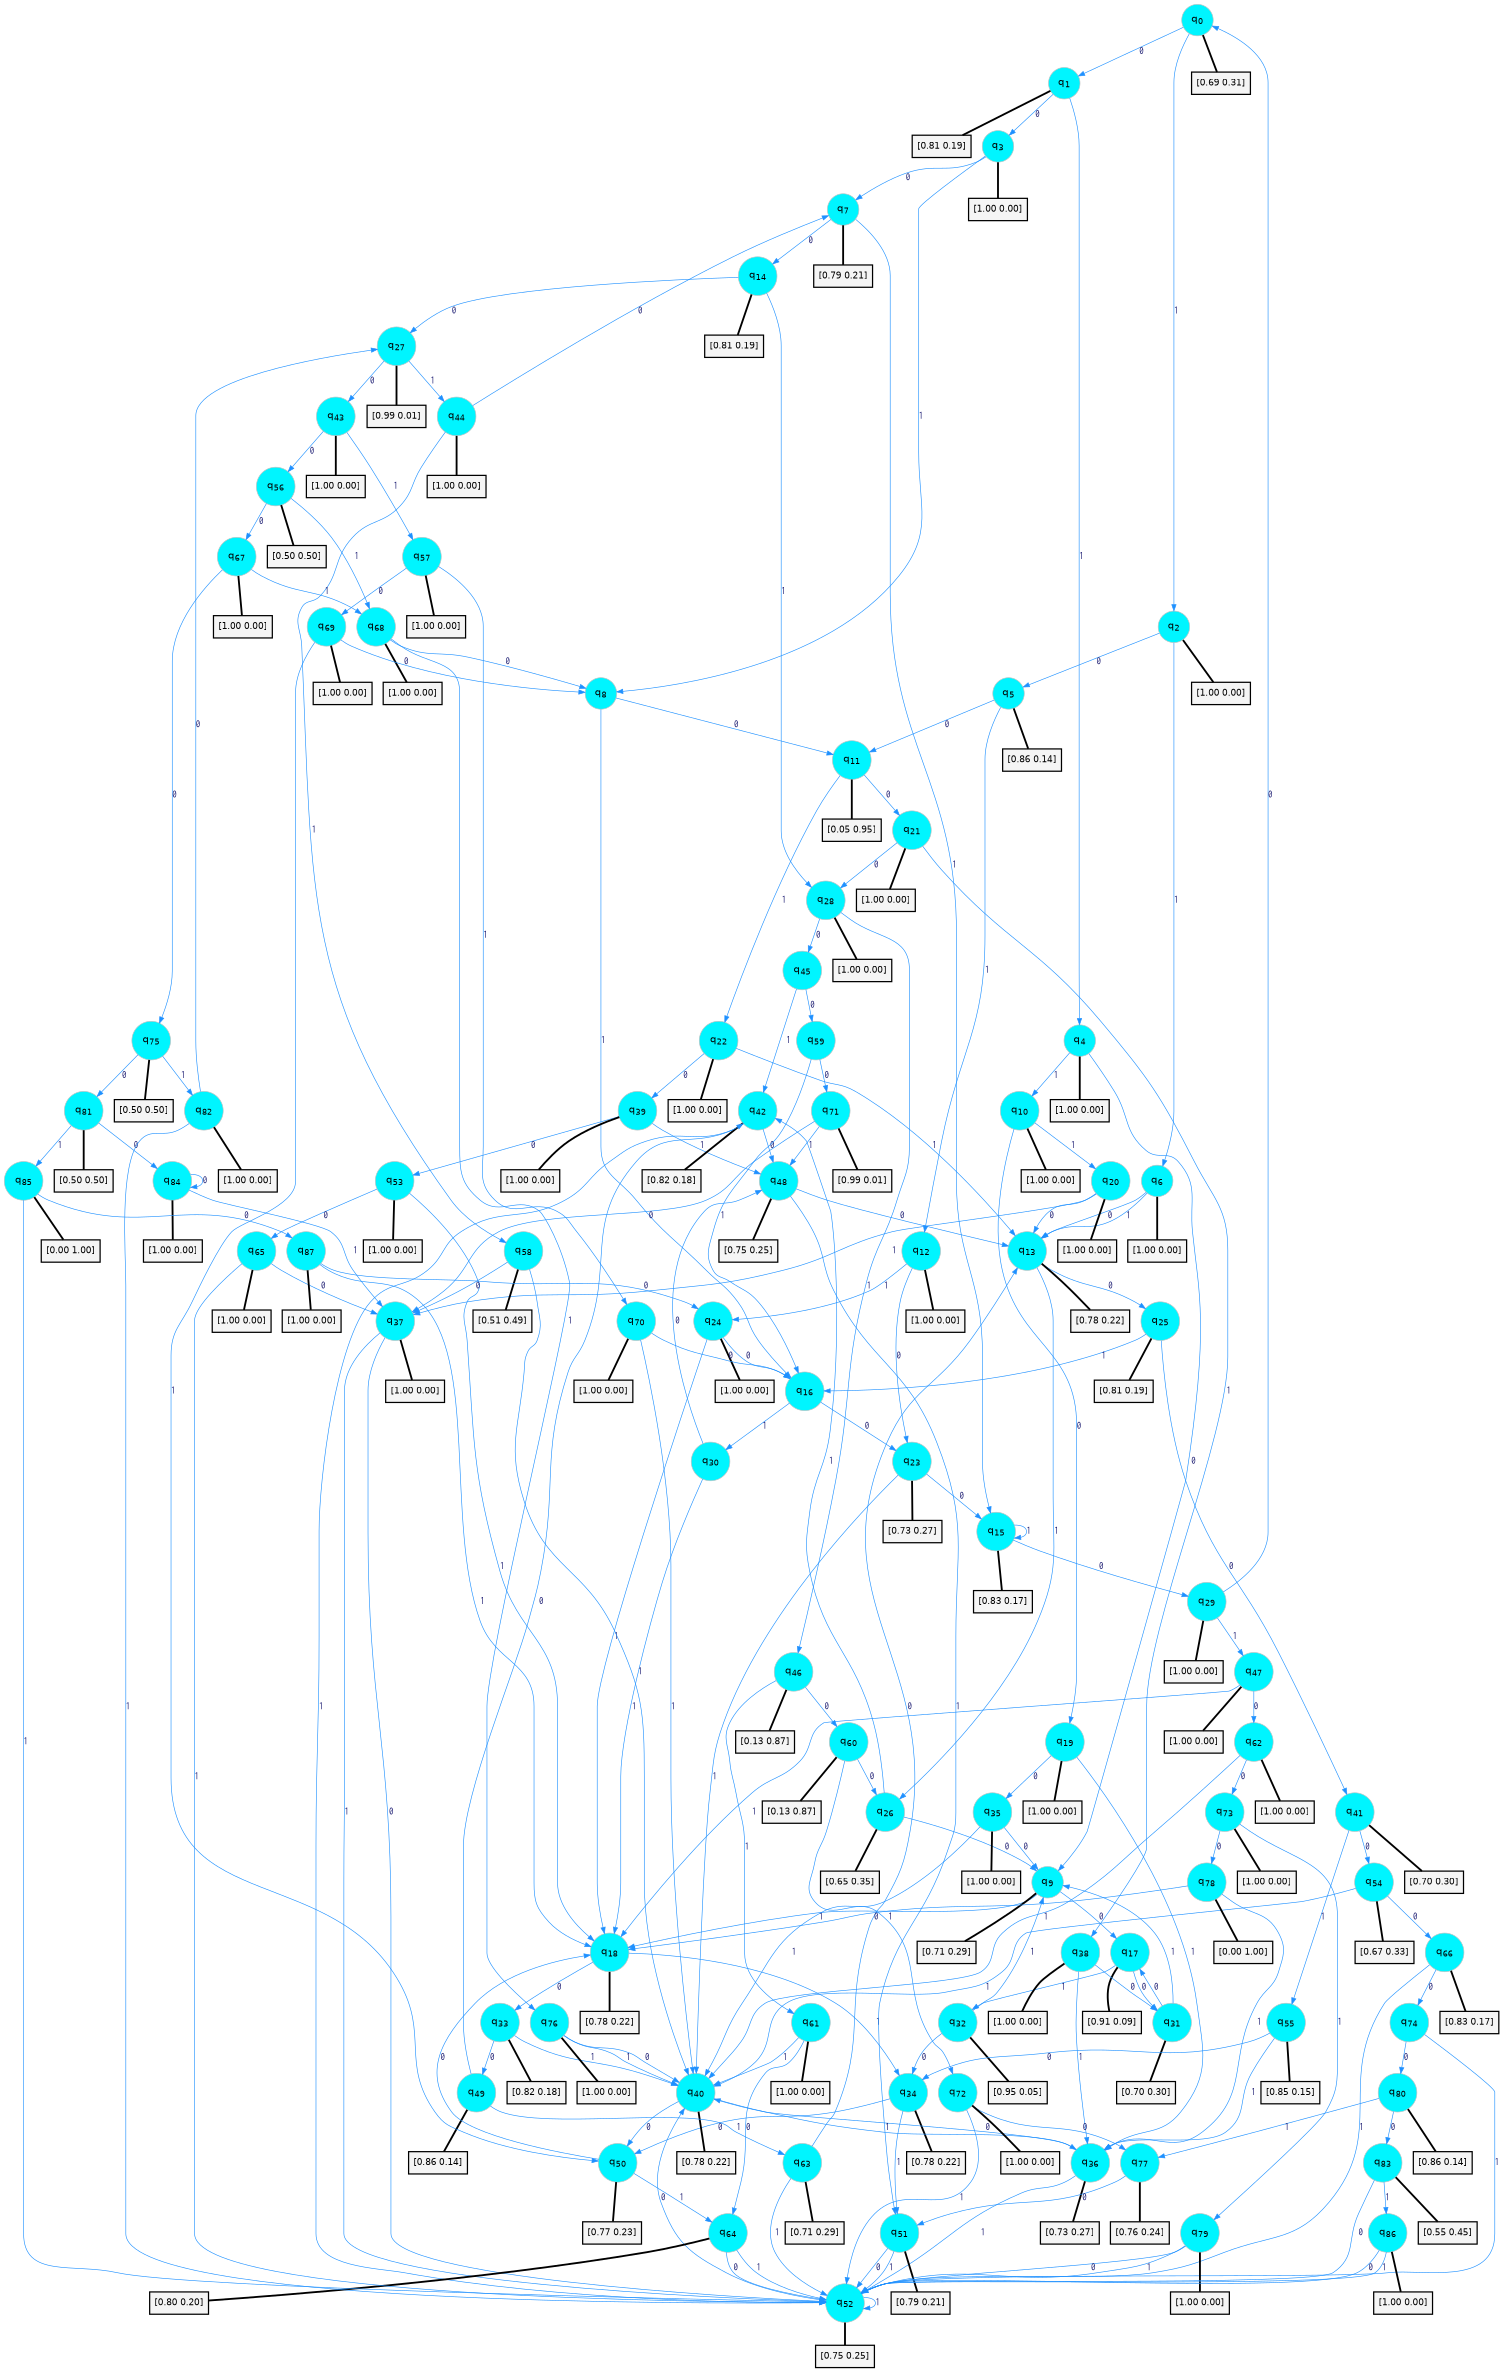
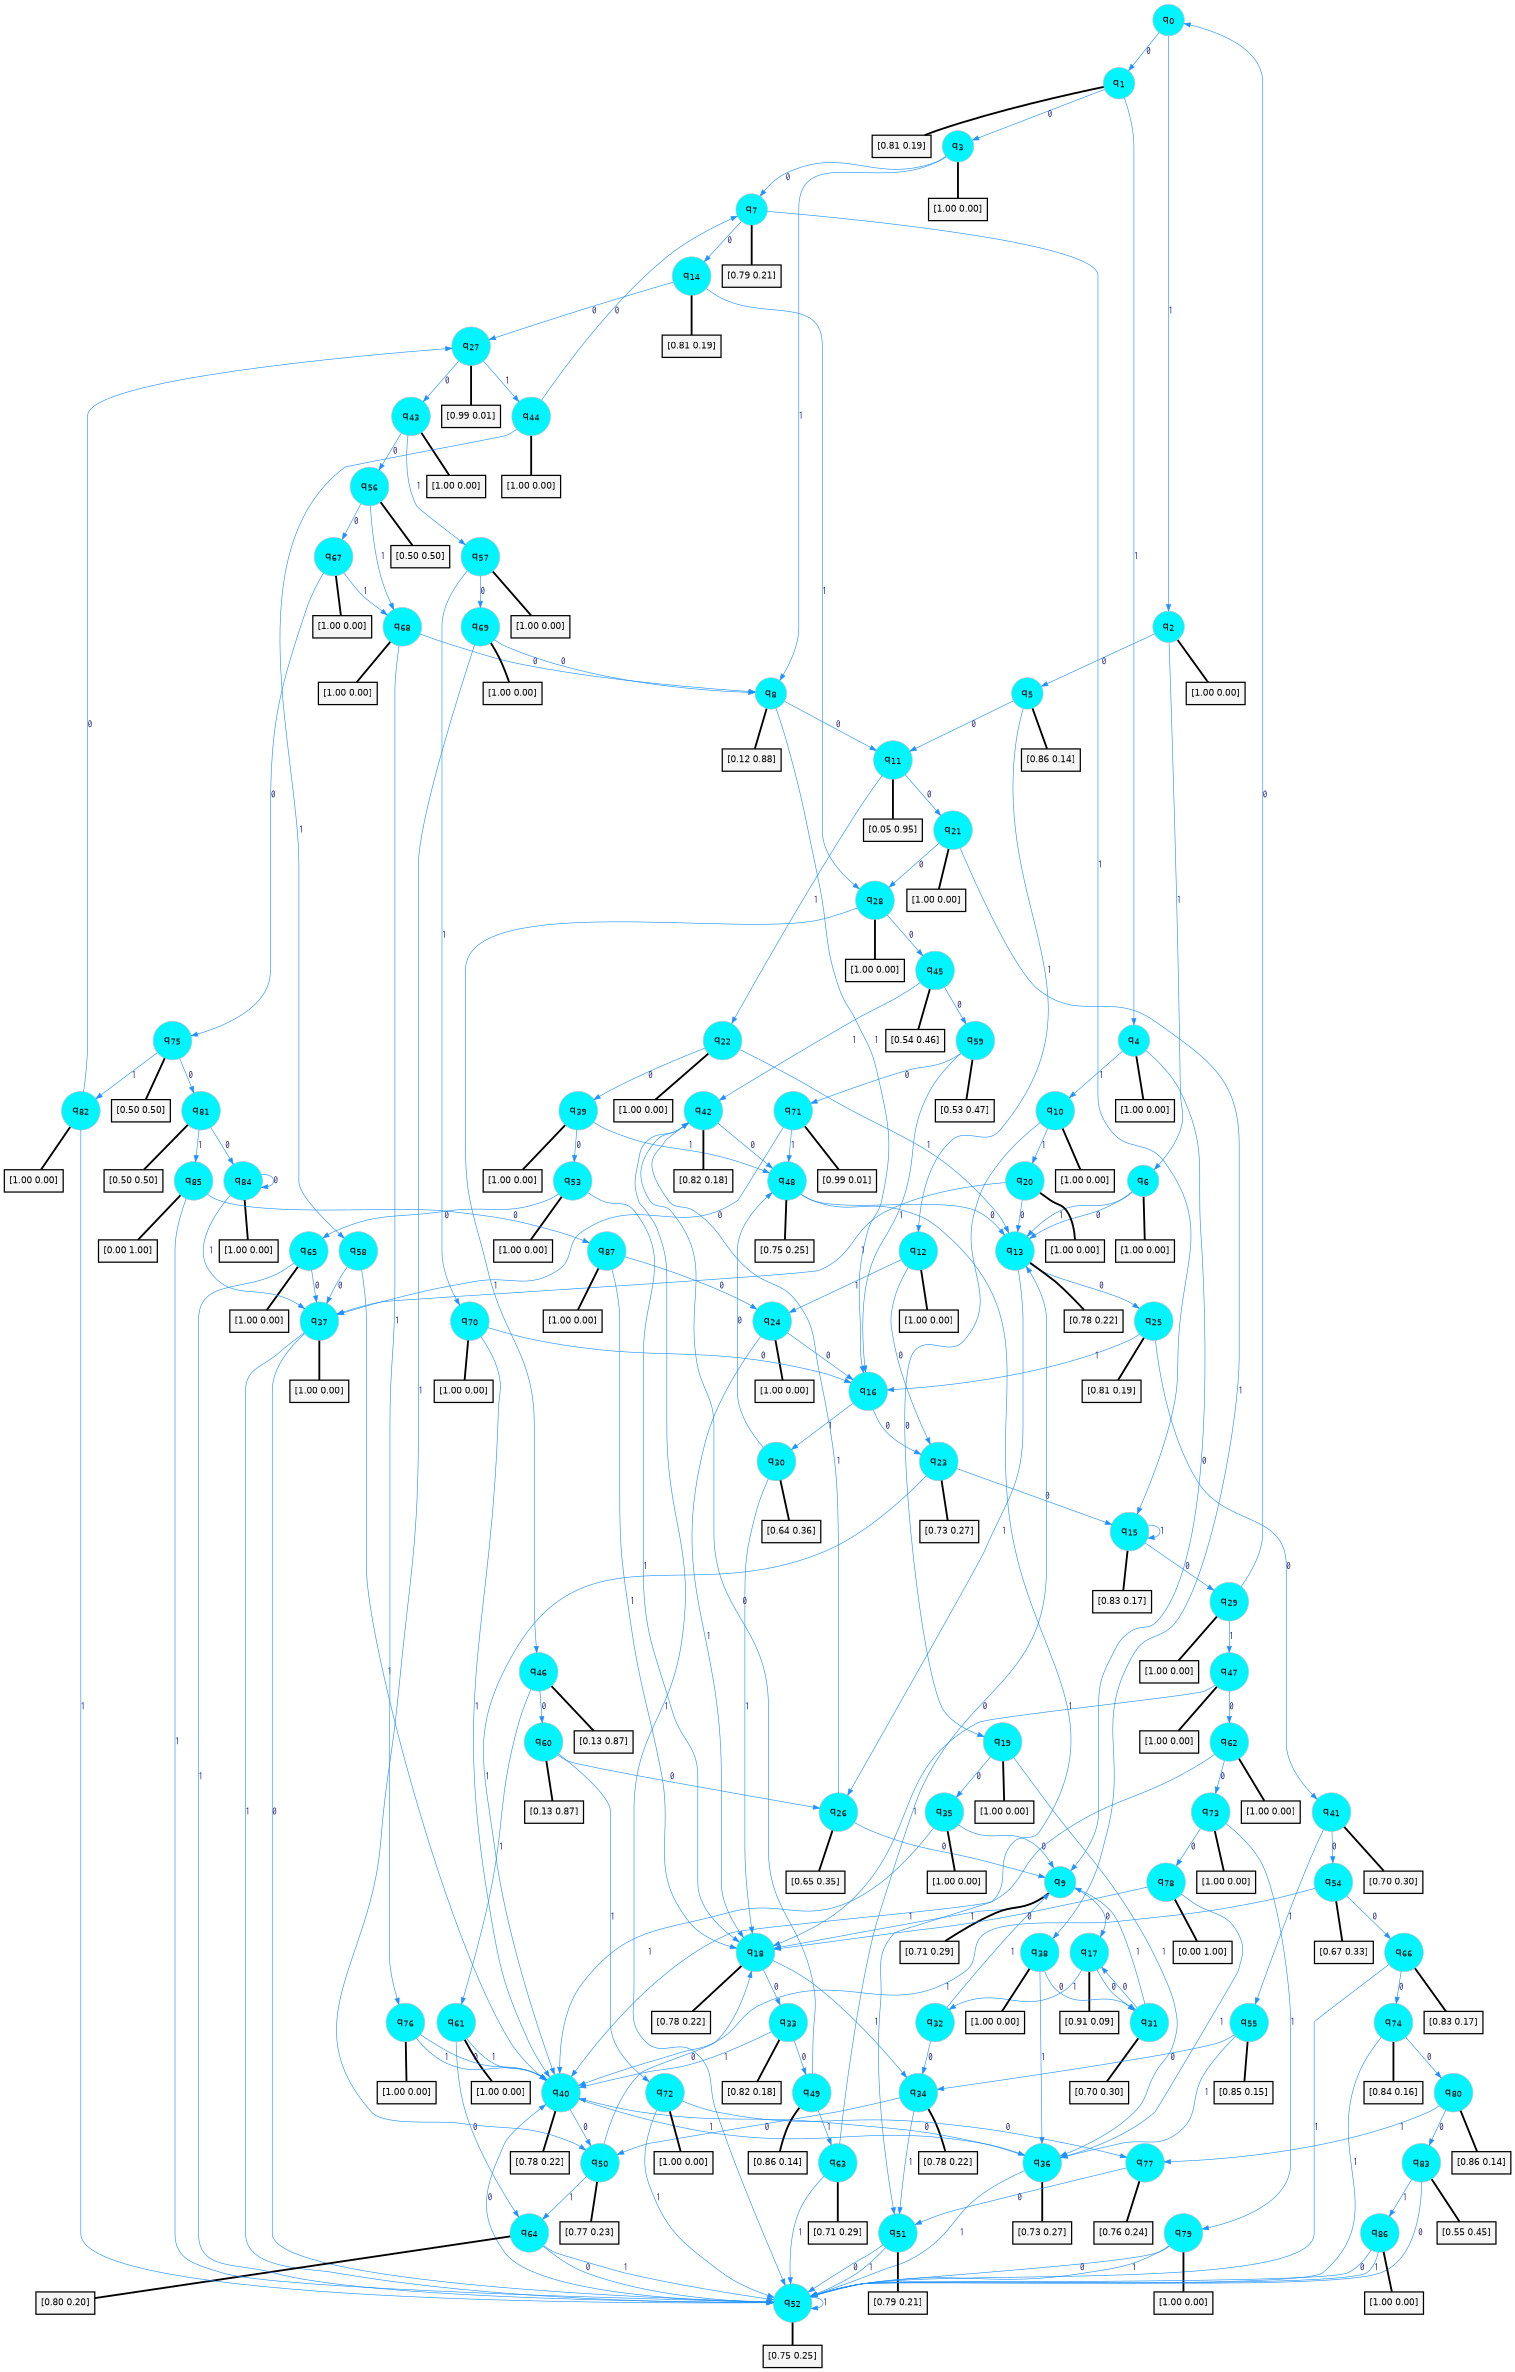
(1221, 83) -> none
none -> (752, 760)
none -> (915, 1041)
none -> (965, 1111)
(502, 1321) -> none
none -> (791, 1532)
(1018, 2093) -> none
none -> (1393, 2093)
